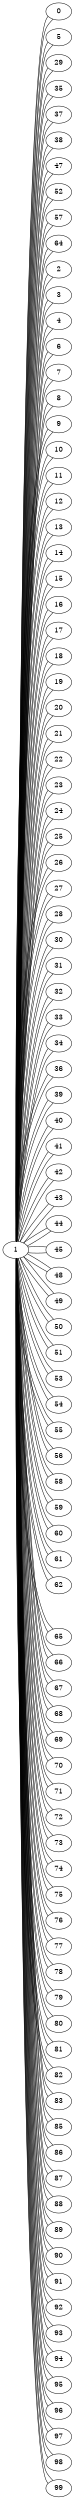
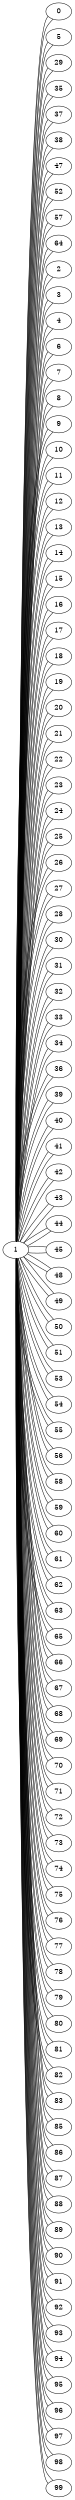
none -> (59, 1611)
